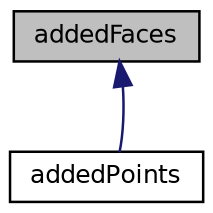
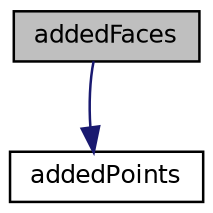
(123, 119) -> (90, 94)
